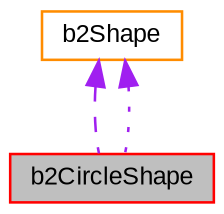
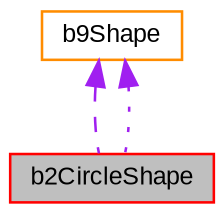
(112, 36) -> (112, 36)
